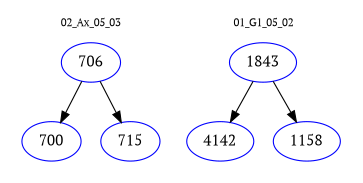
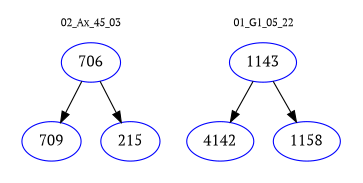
(91, 24) -> (91, 24)
(264, 24) -> (264, 24)
(263, 62) -> (263, 62)
(52, 141) -> (52, 141)
(130, 141) -> (130, 141)
